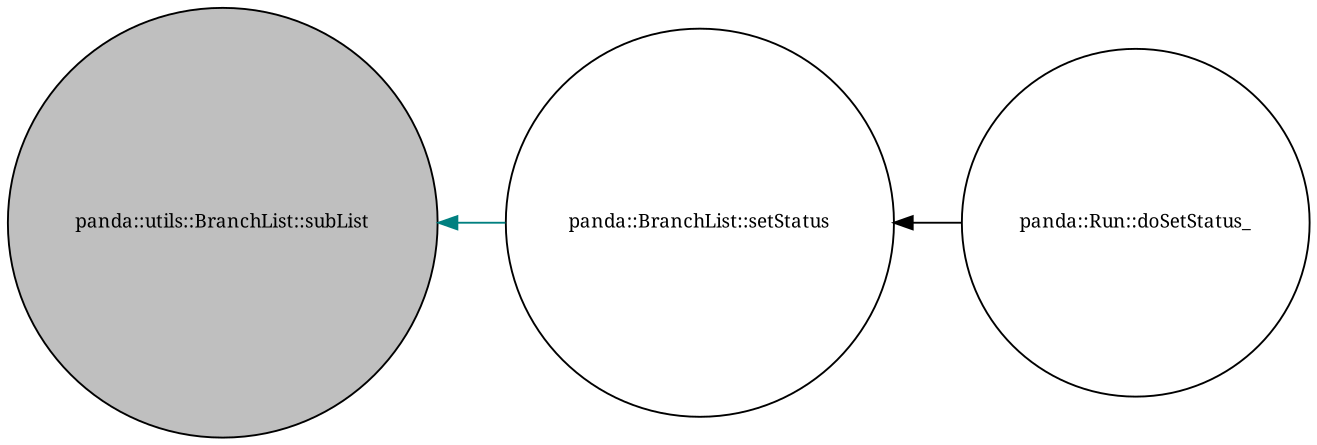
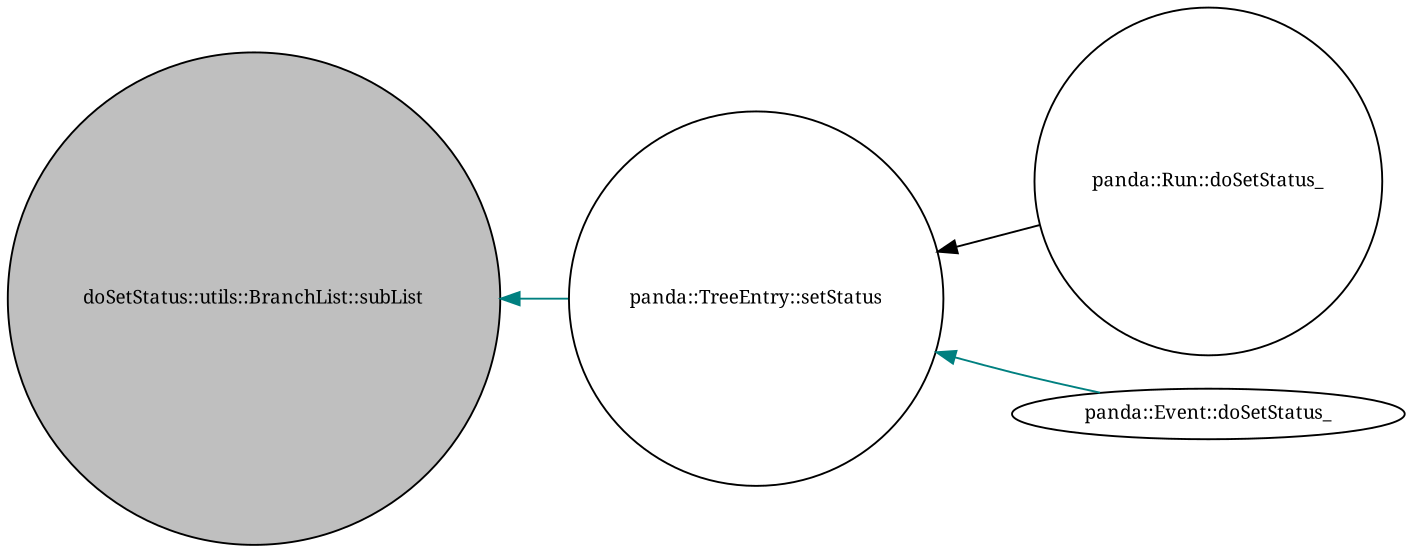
(223, 223) -> (254, 299)
(700, 223) -> (756, 299)
none -> (1208, 414)
